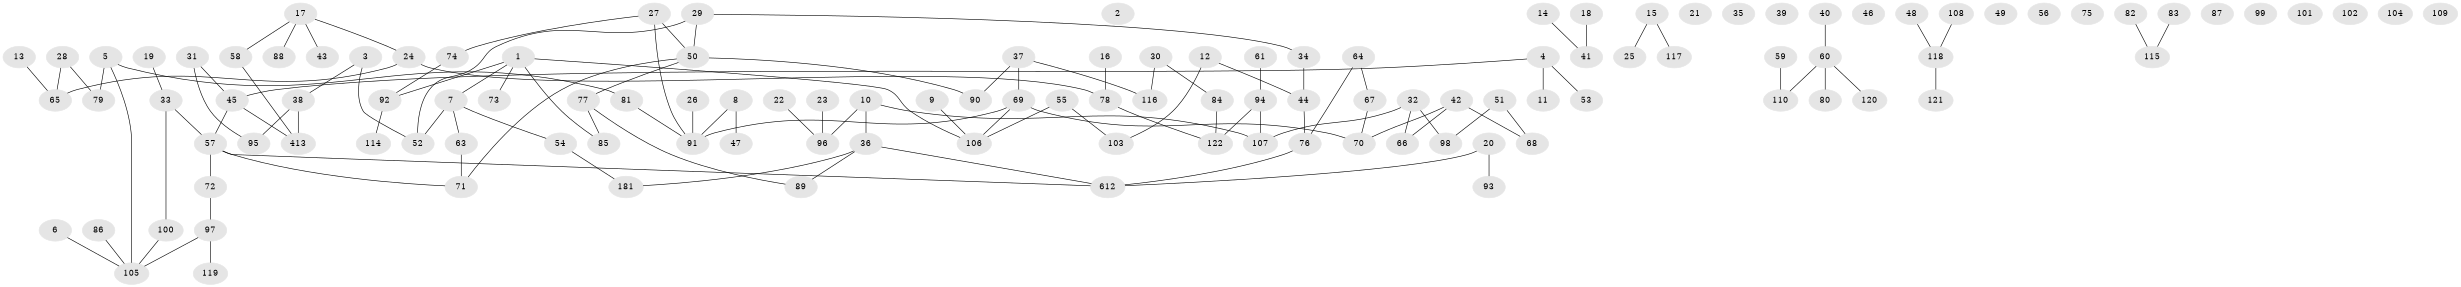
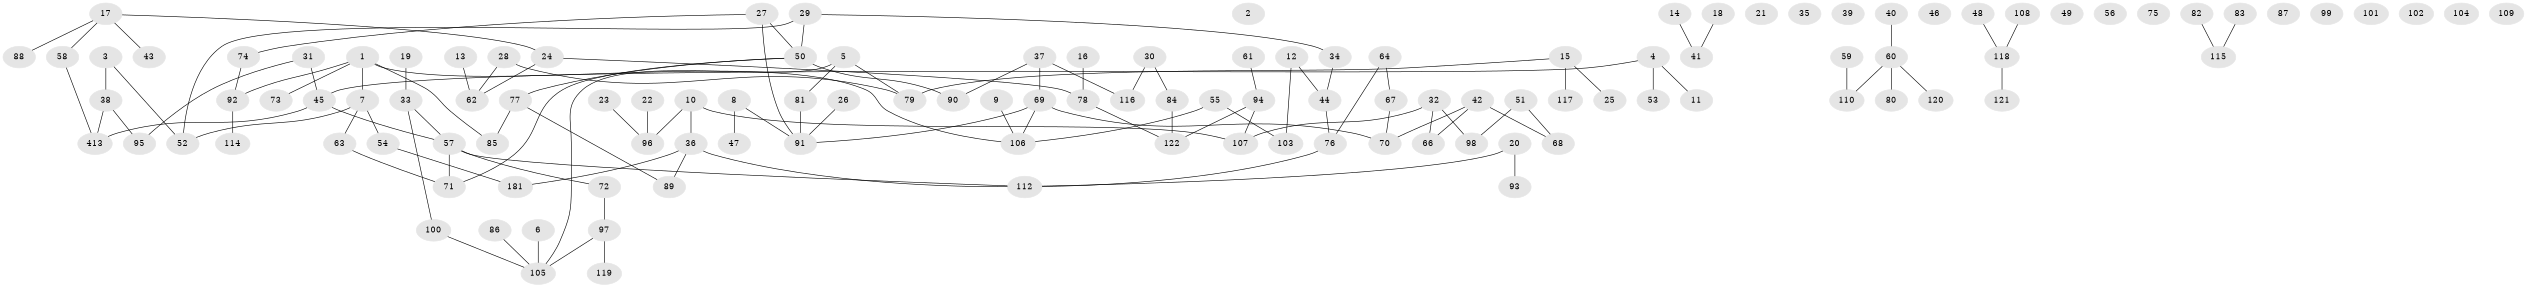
none -> (1235, 71)
(55, 100) -> (472, 100)
(1108, 187) -> (1025, 187)
